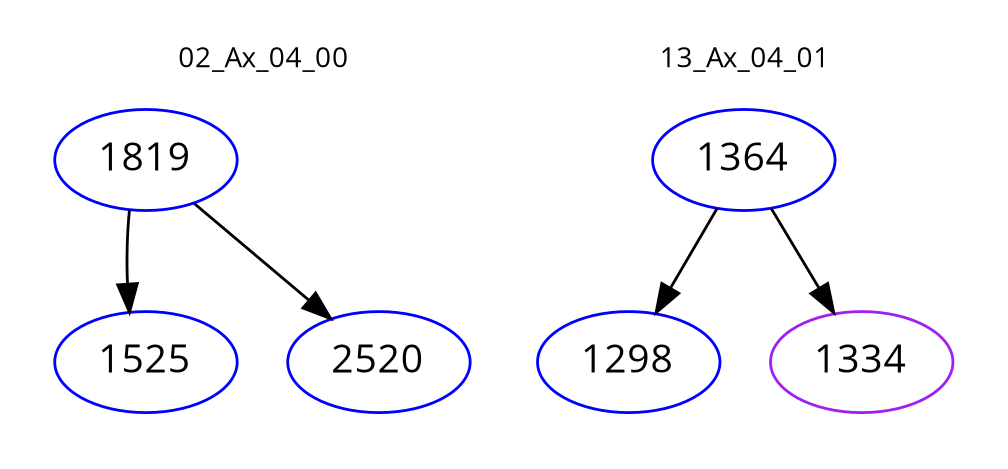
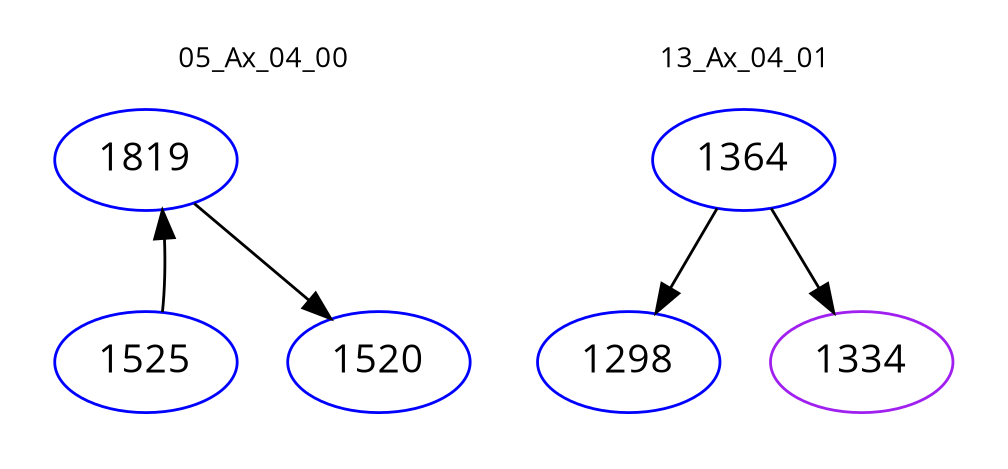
(264, 60) -> (264, 60)
(127, 247) -> (165, 276)
(379, 362) -> (379, 362)
